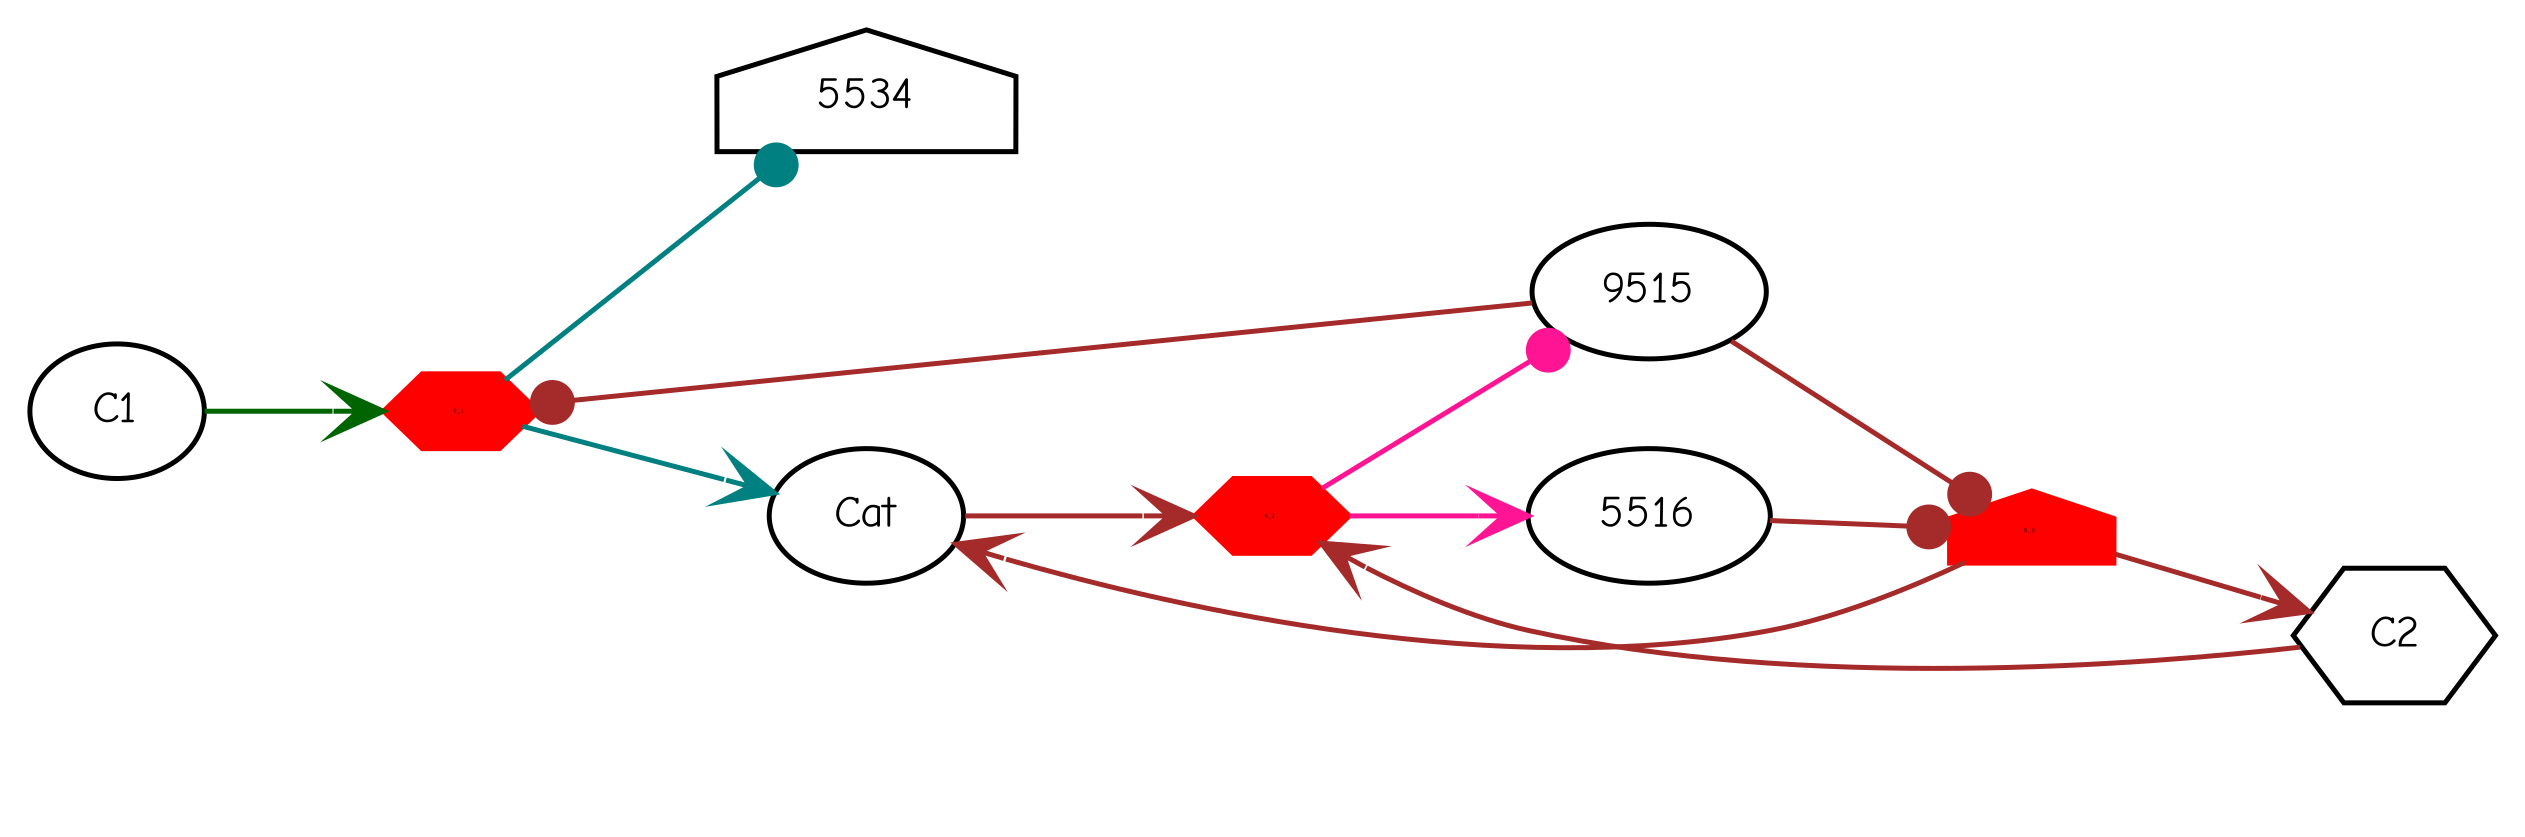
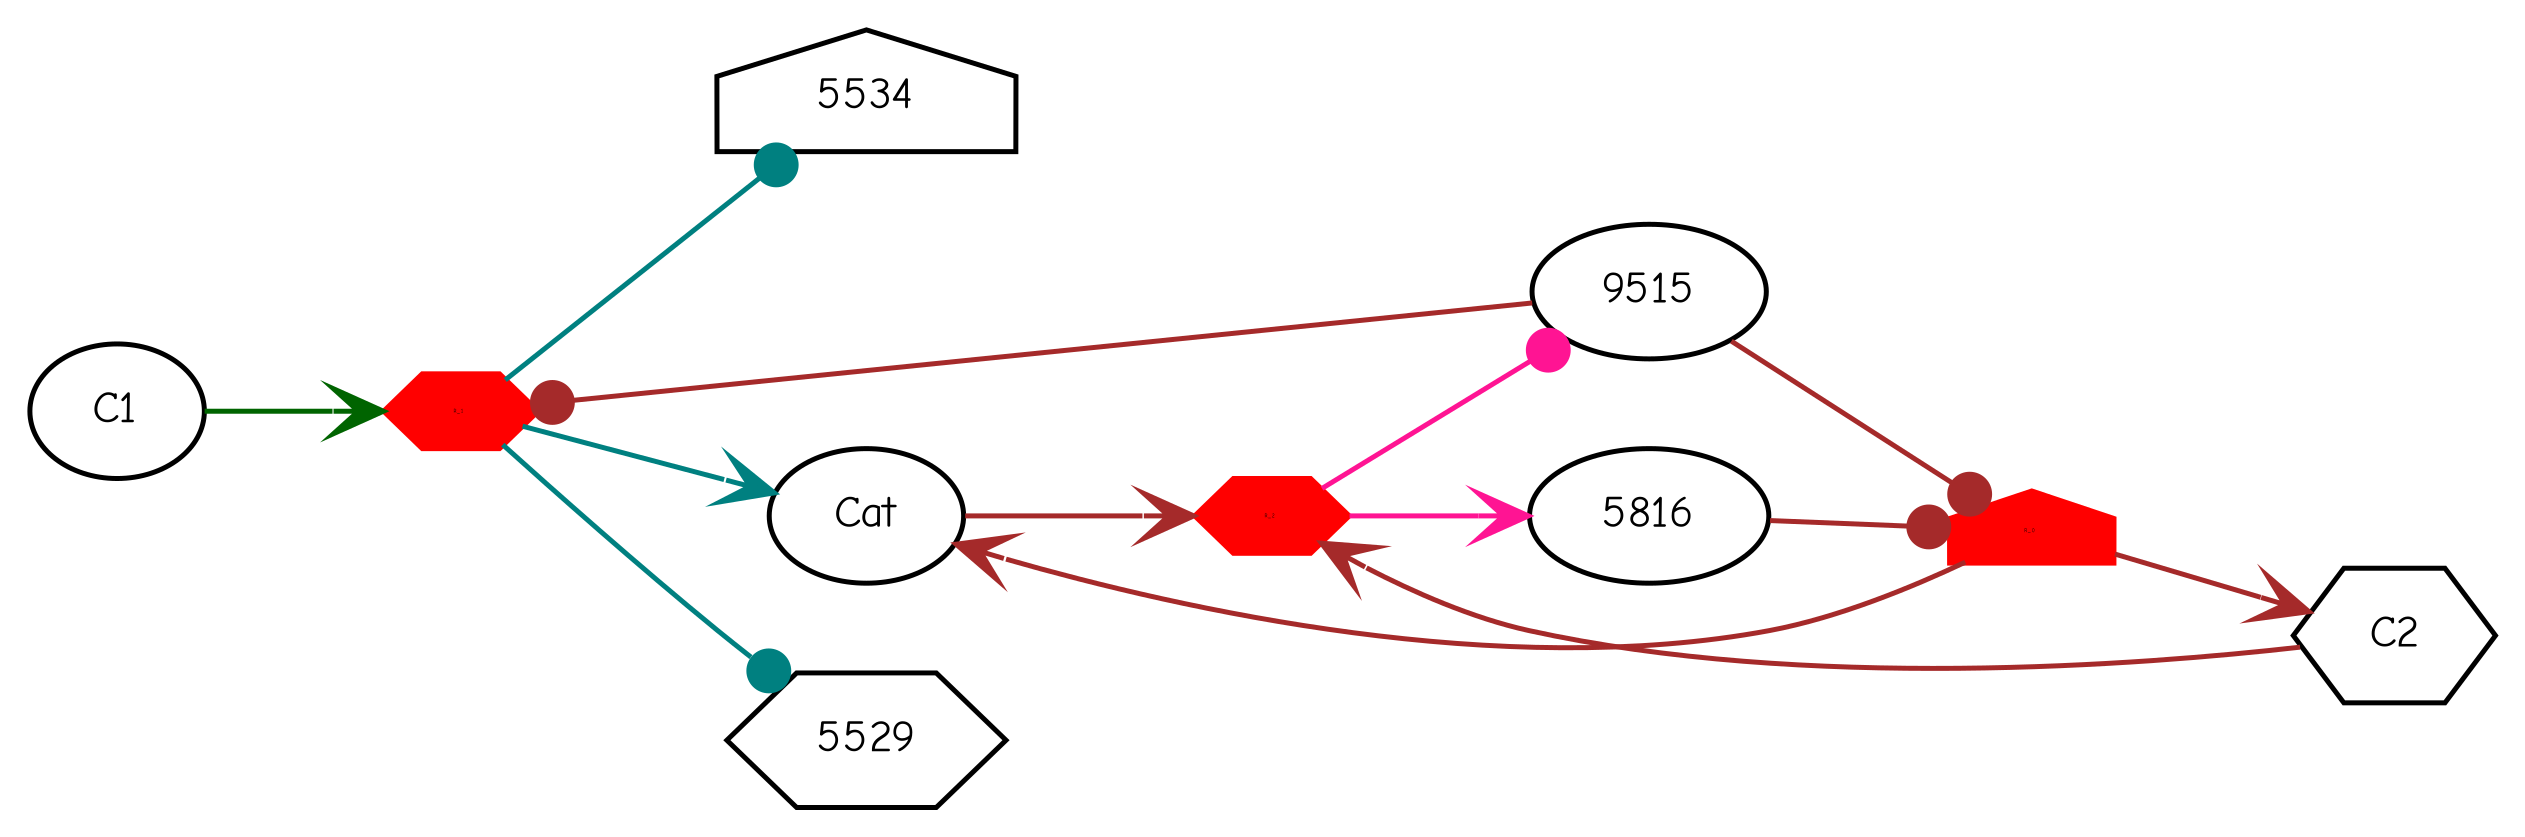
(1649, 516) -> (1649, 516)
none -> (866, 740)
